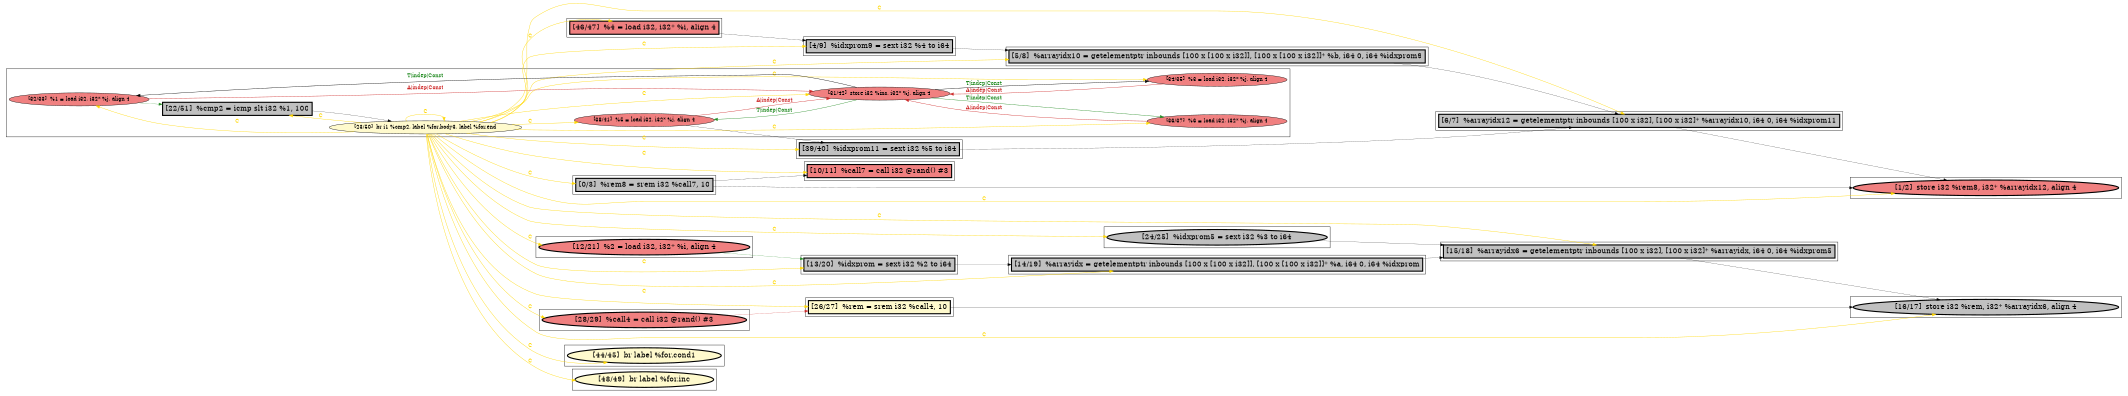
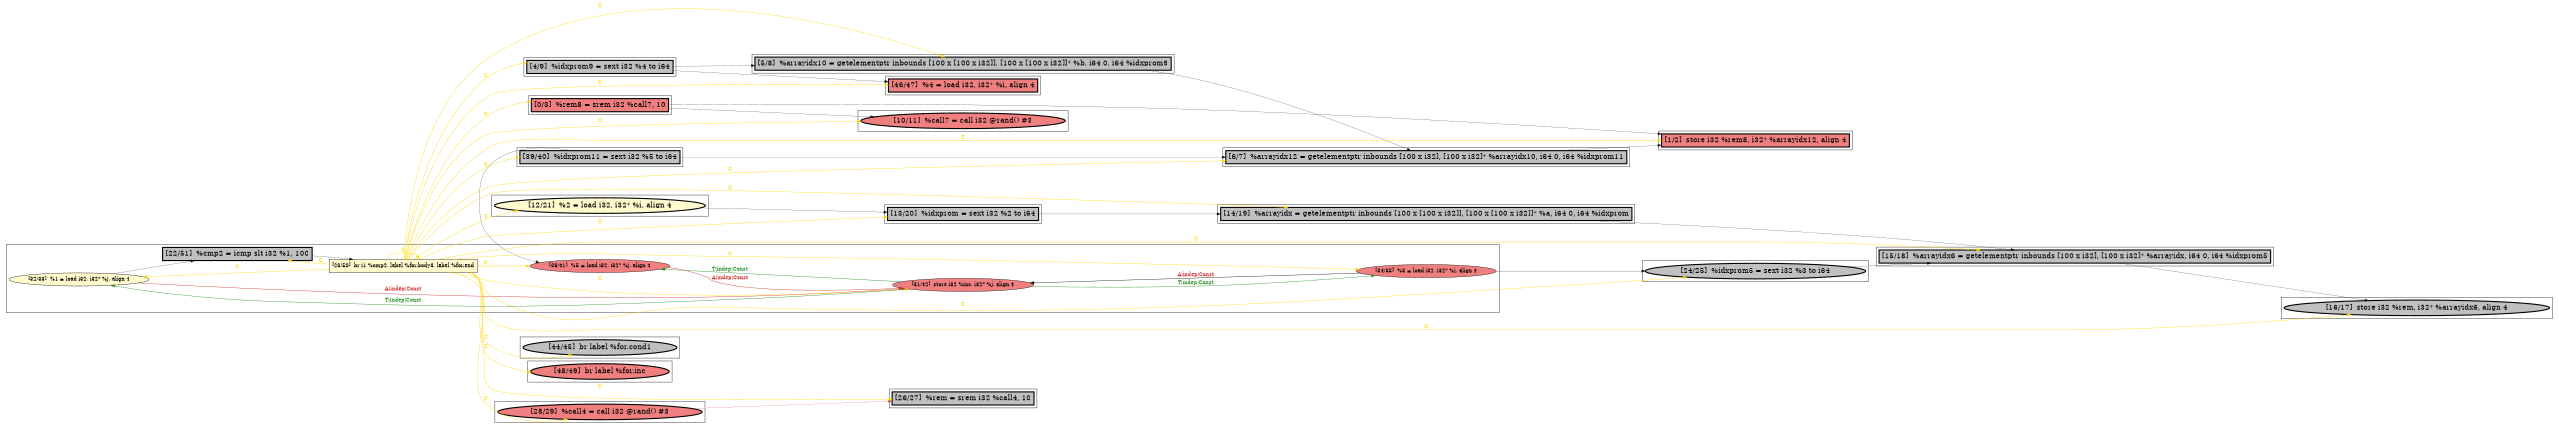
(761, 37) -> (779, 76)
(499, 79) -> (531, 306)
(1040, 85) -> (1202, 286)
(1059, 91) -> (1197, 278)
(79, 99) -> (79, 279)
(148, 104) -> (152, 267)
(1217, 121) -> none
(425, 127) -> (403, 266)
(753, 134) -> (481, 184)
(879, 171) -> (963, 121)
(644, 185) -> (600, 105)
(1986, 188) -> (1755, 140)
(644, 247) -> (600, 206)
(759, 256) -> (792, 210)
none -> (1569, 271)
(879, 307) -> (963, 398)
(1400, 307) -> none
(644, 356) -> (600, 348)
(644, 380) -> (600, 372)
